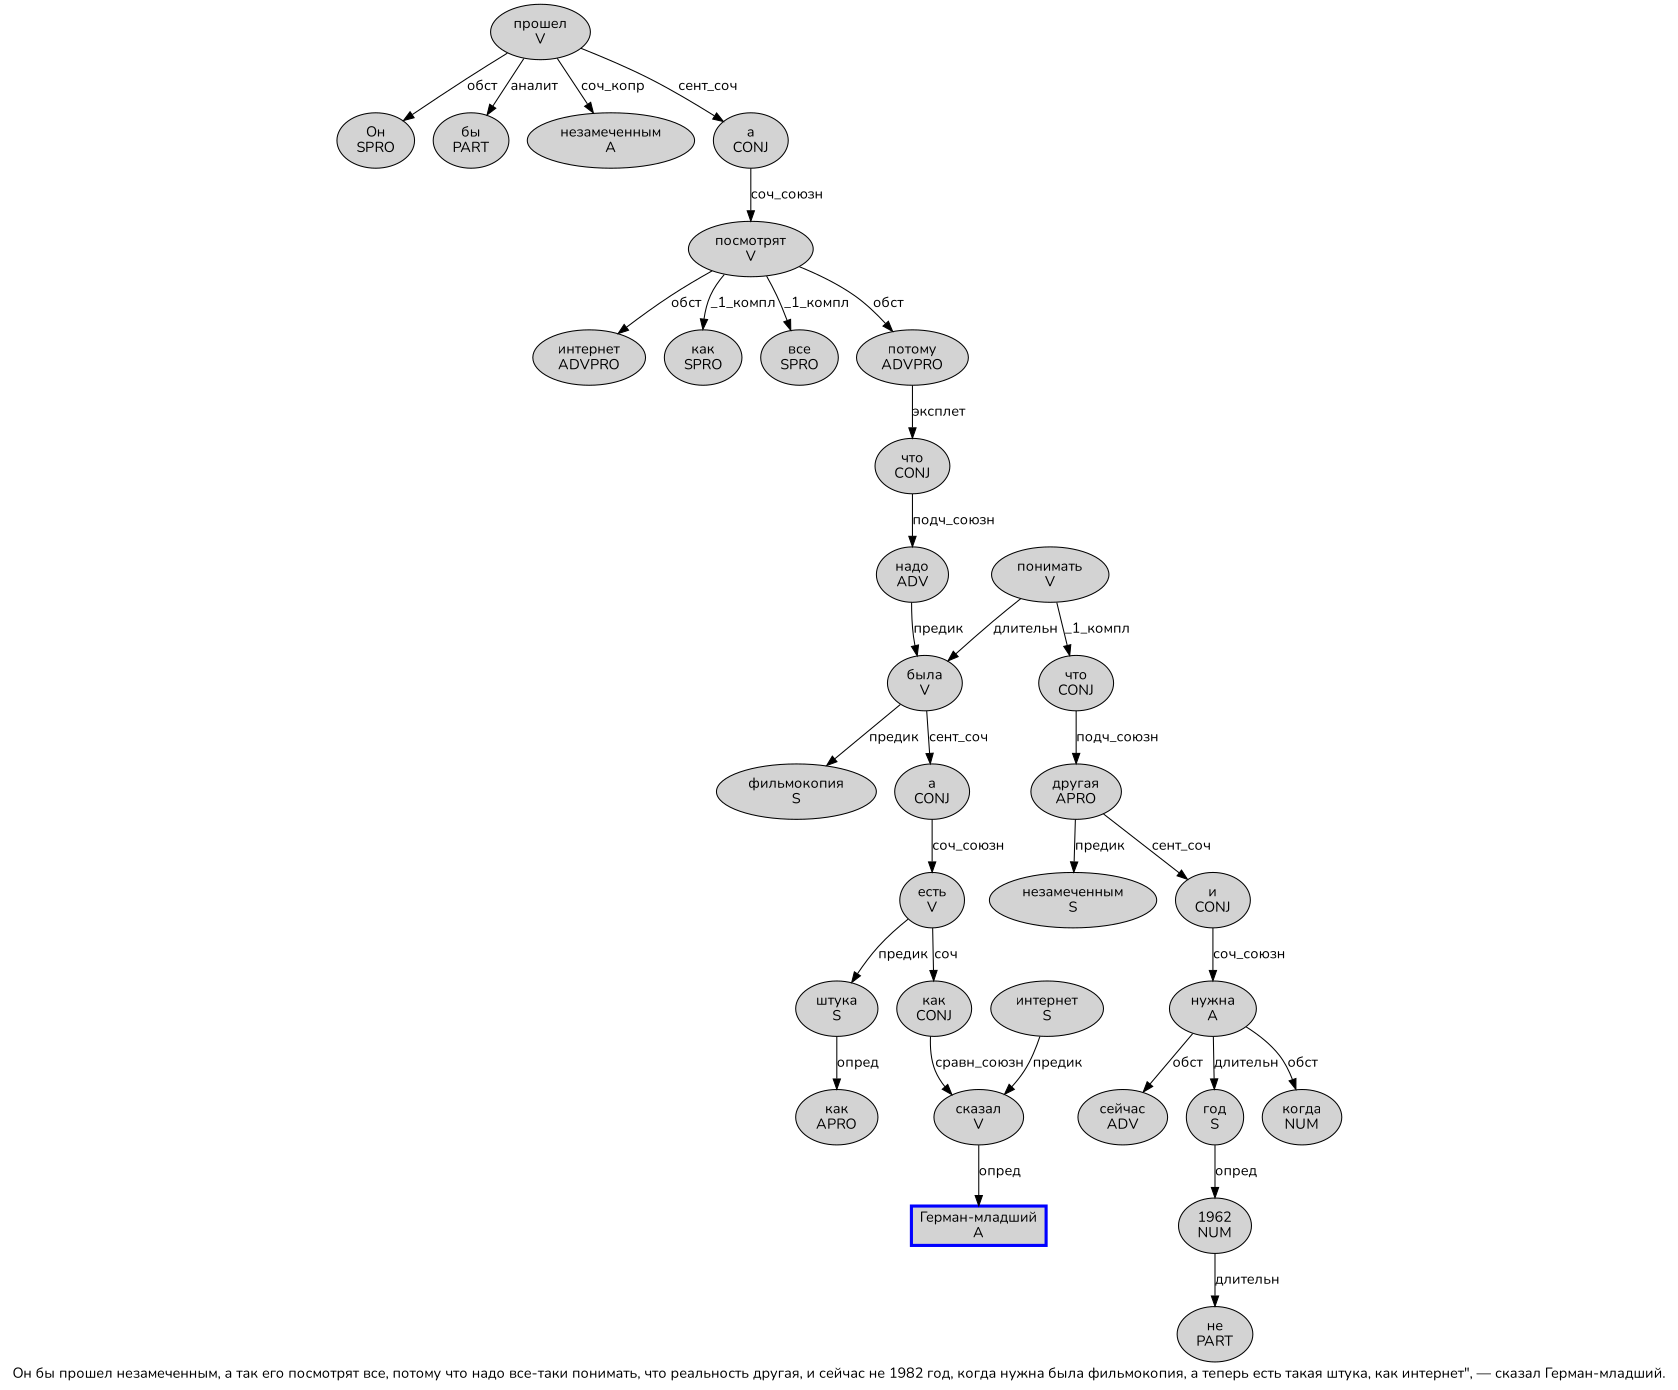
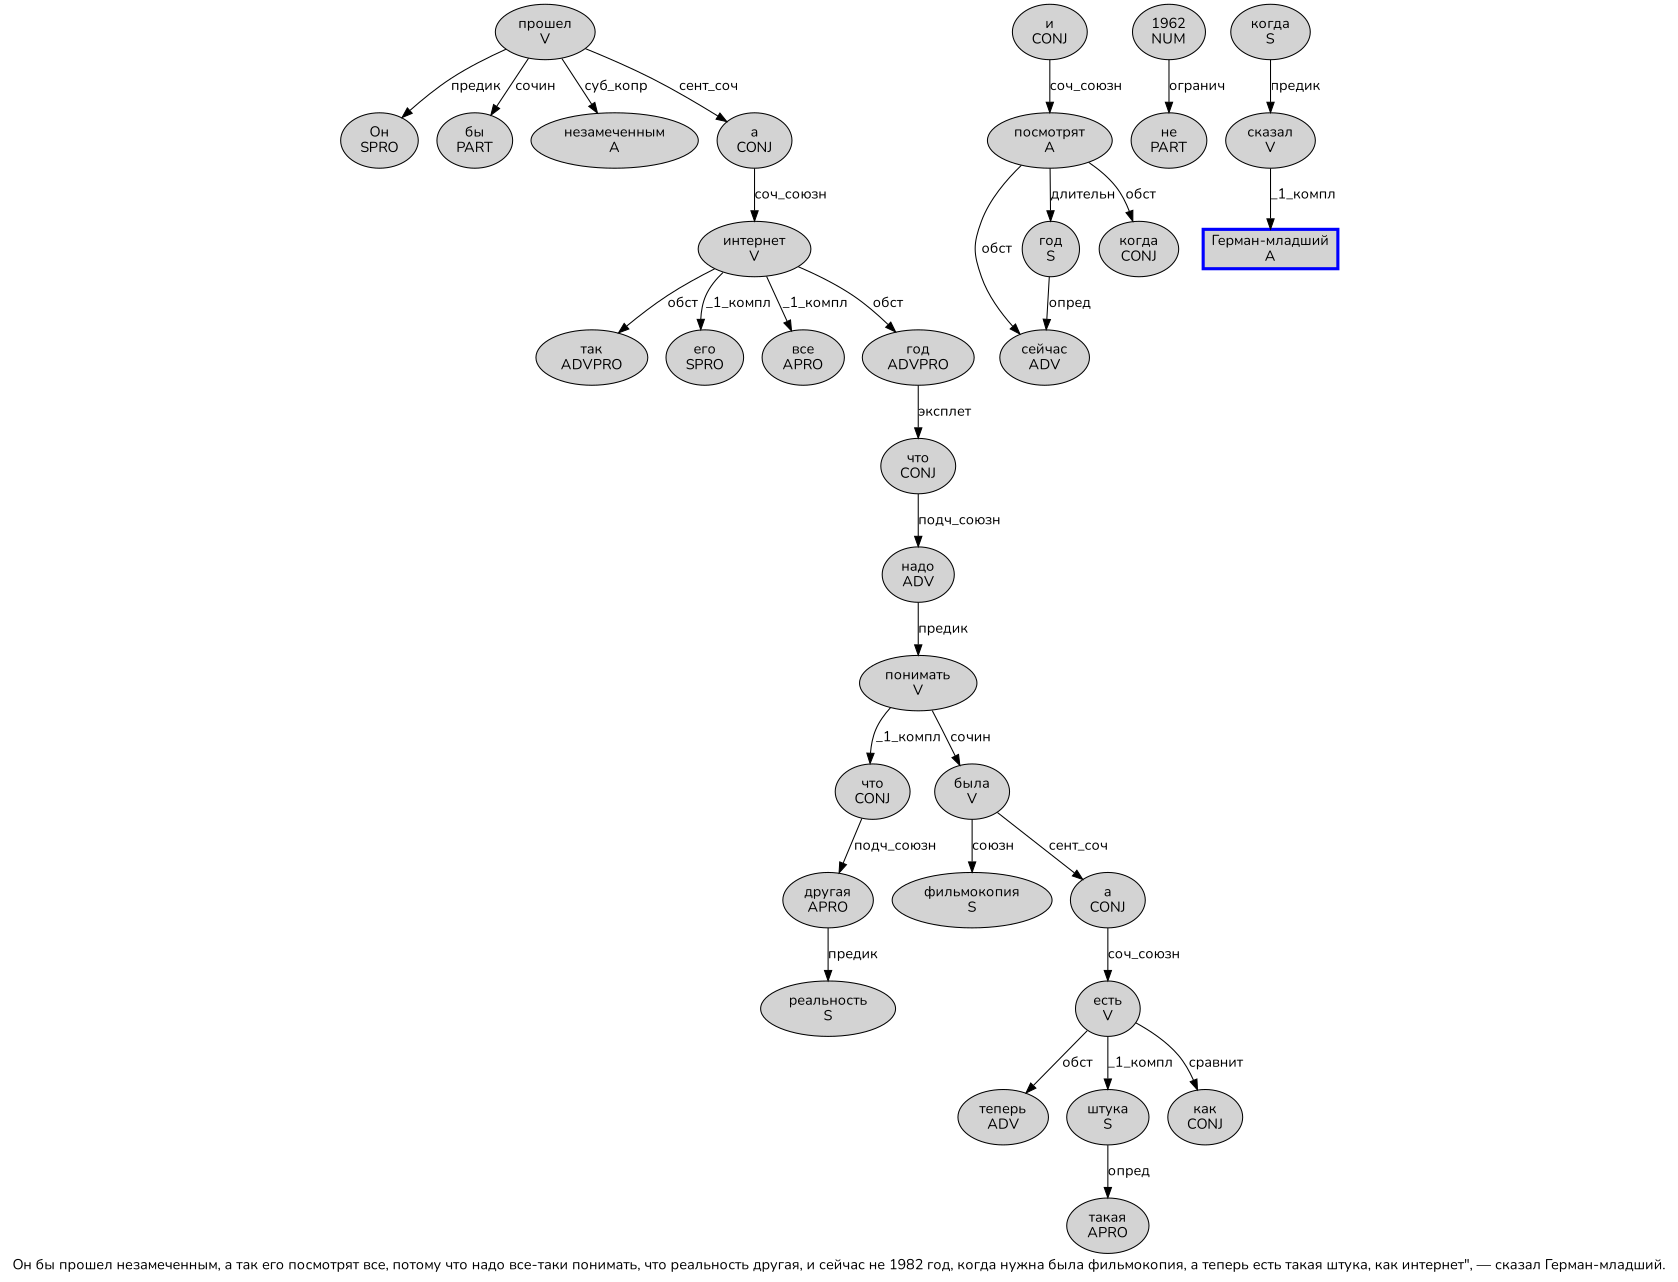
(482, 86) -> (476, 86)
(534, 86) -> (536, 86)
(613, 86) -> (616, 86)
(751, 249) -> (755, 249)
(589, 358) -> (592, 358)
(703, 358) -> (705, 358)
(800, 358) -> (803, 358)
(912, 358) -> (918, 358)
(912, 624) -> (918, 624)
(1026, 629) -> (971, 737)
(894, 737) -> (993, 846)
(1141, 843) -> none
(1073, 900) -> (828, 1009)
(904, 954) -> (1141, 1063)
(946, 954) -> (1216, 1063)
(1047, 1009) -> (1270, 32)
(1213, 1009) -> (1050, 140)
(933, 1063) -> none
(837, 1117) -> (1108, 1226)
none -> (1003, 1117)
(1302, 1117) -> (1139, 249)
(1215, 1166) -> (1048, 298)
(1000, 1171) -> (1304, 195)
(1248, 1280) -> (1197, 86)
